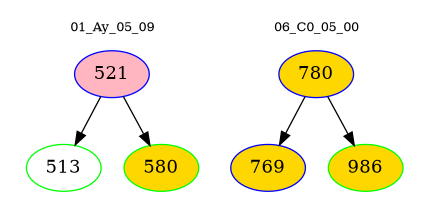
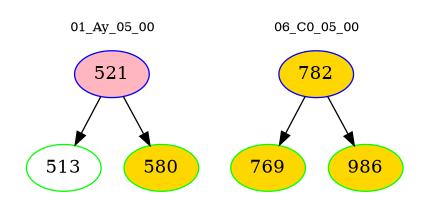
(113, 28) -> (113, 28)
(316, 74) -> (316, 74)
(268, 168) -> (268, 168)
